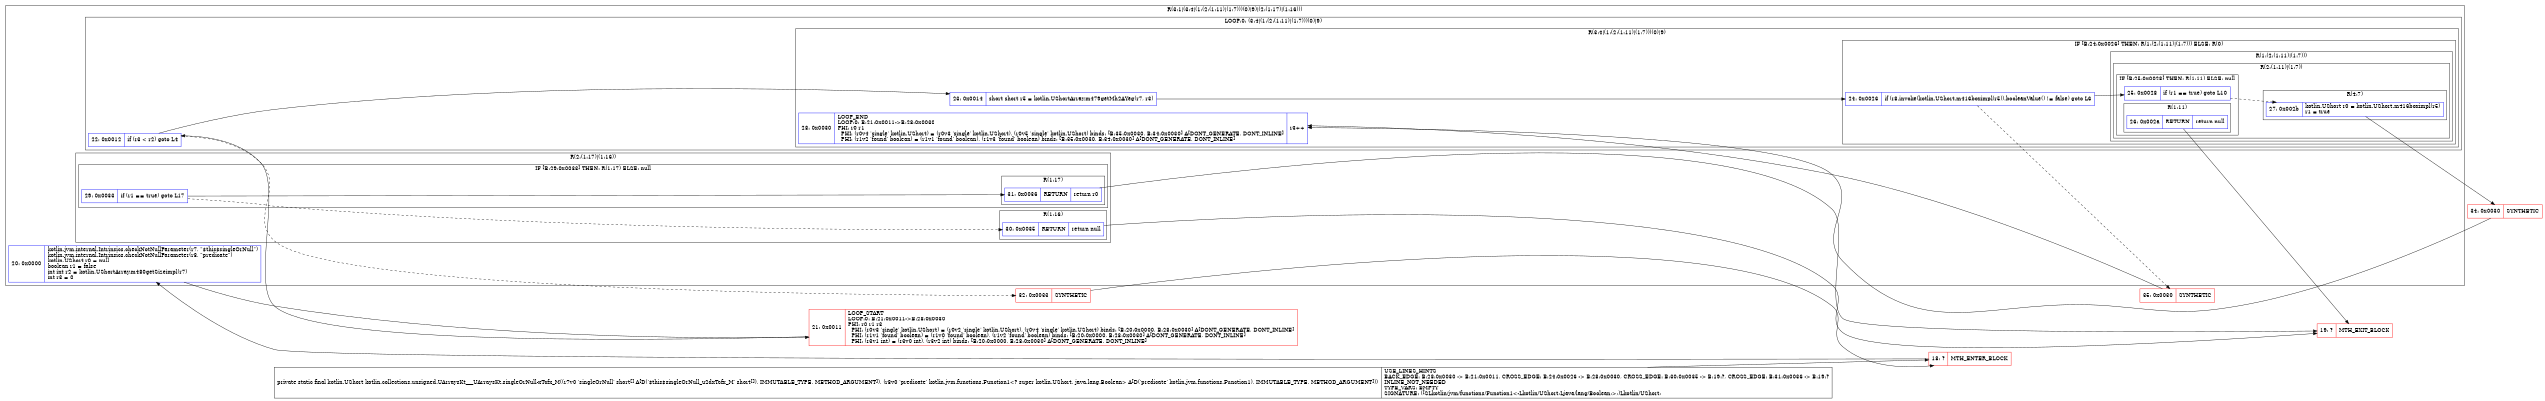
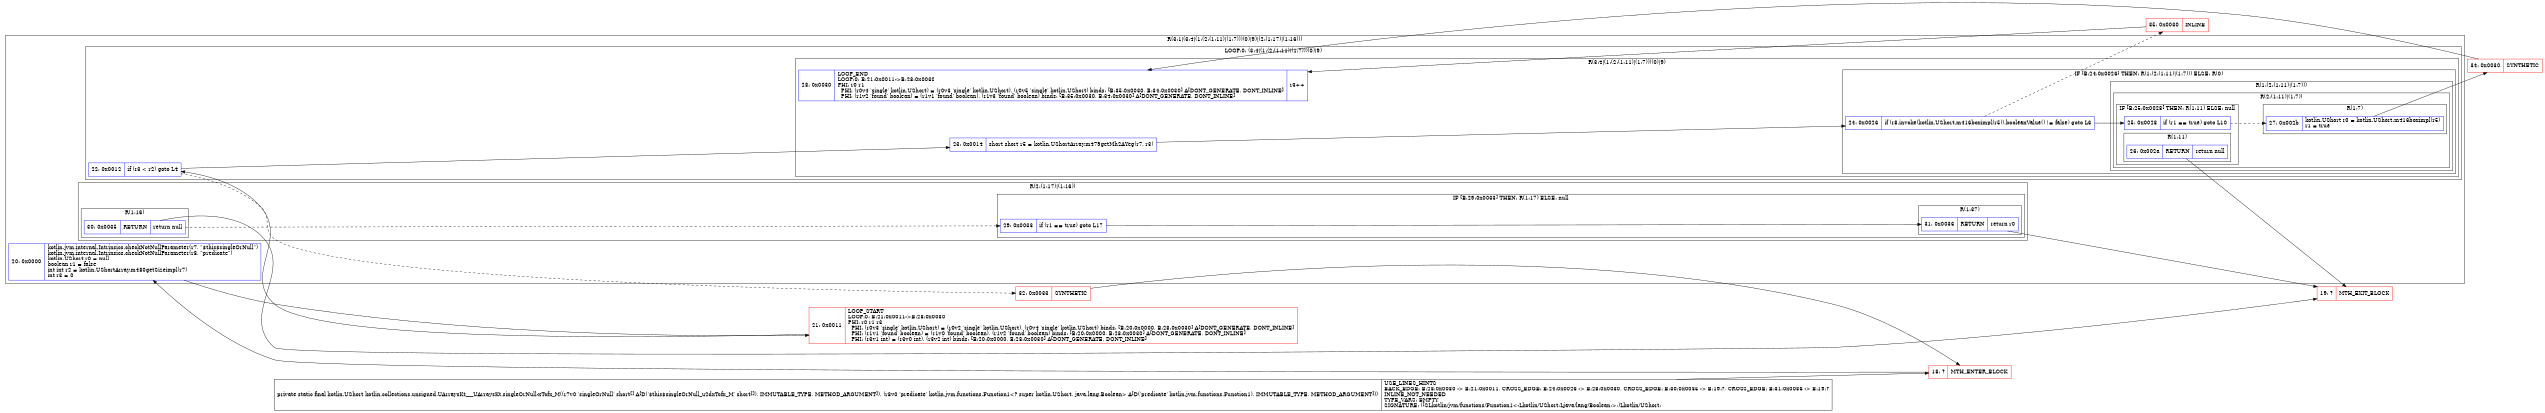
(2355, 95) -> (2355, 109)
(1053, 180) -> (1970, 210)
(593, 224) -> (591, 227)
(2195, 295) -> (2195, 25)
